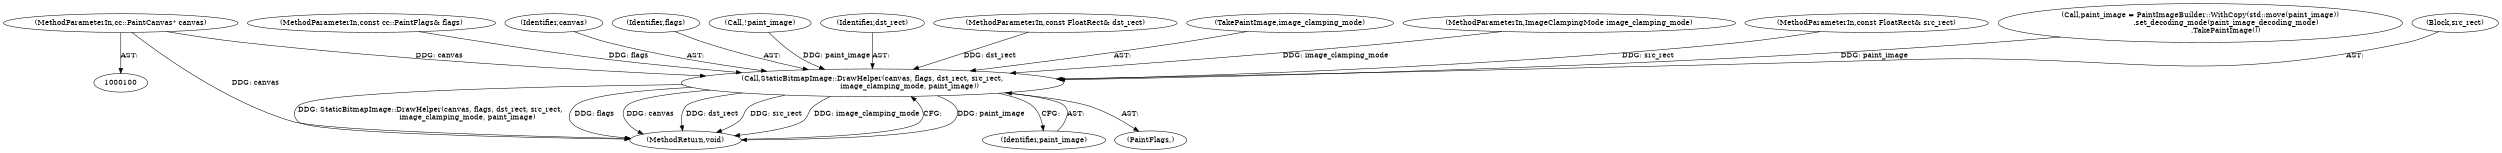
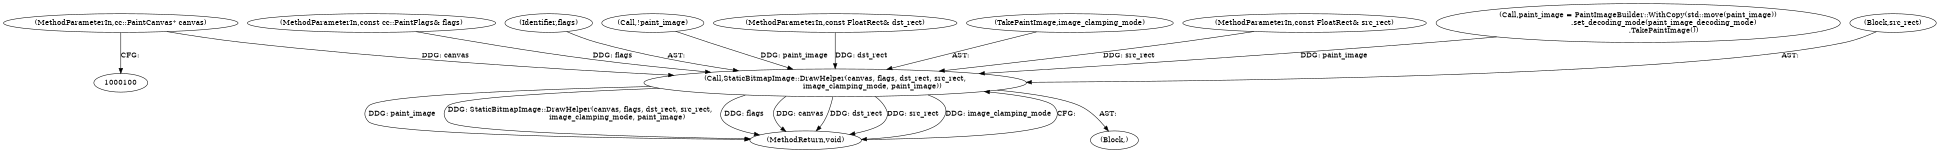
(554, 23) -> none
(873, 23) -> none
(1569, 23) -> none
(131, 56) -> (131, 56)
(289, 120) -> none
(1044, 140) -> none
(1151, 140) -> (1114, 140)
